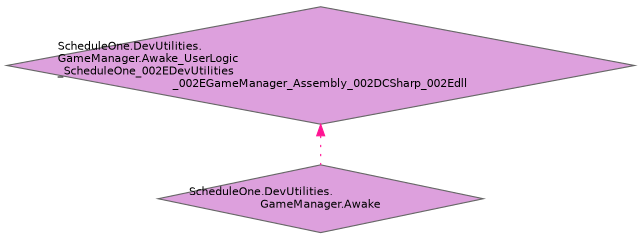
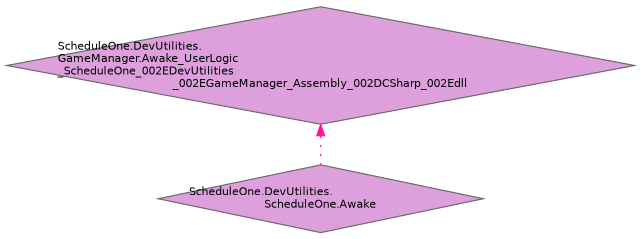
(321, 199) -> (321, 199)
